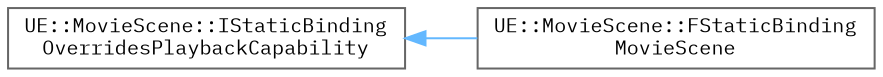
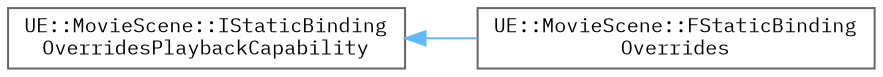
(676, 38) -> (676, 38)
